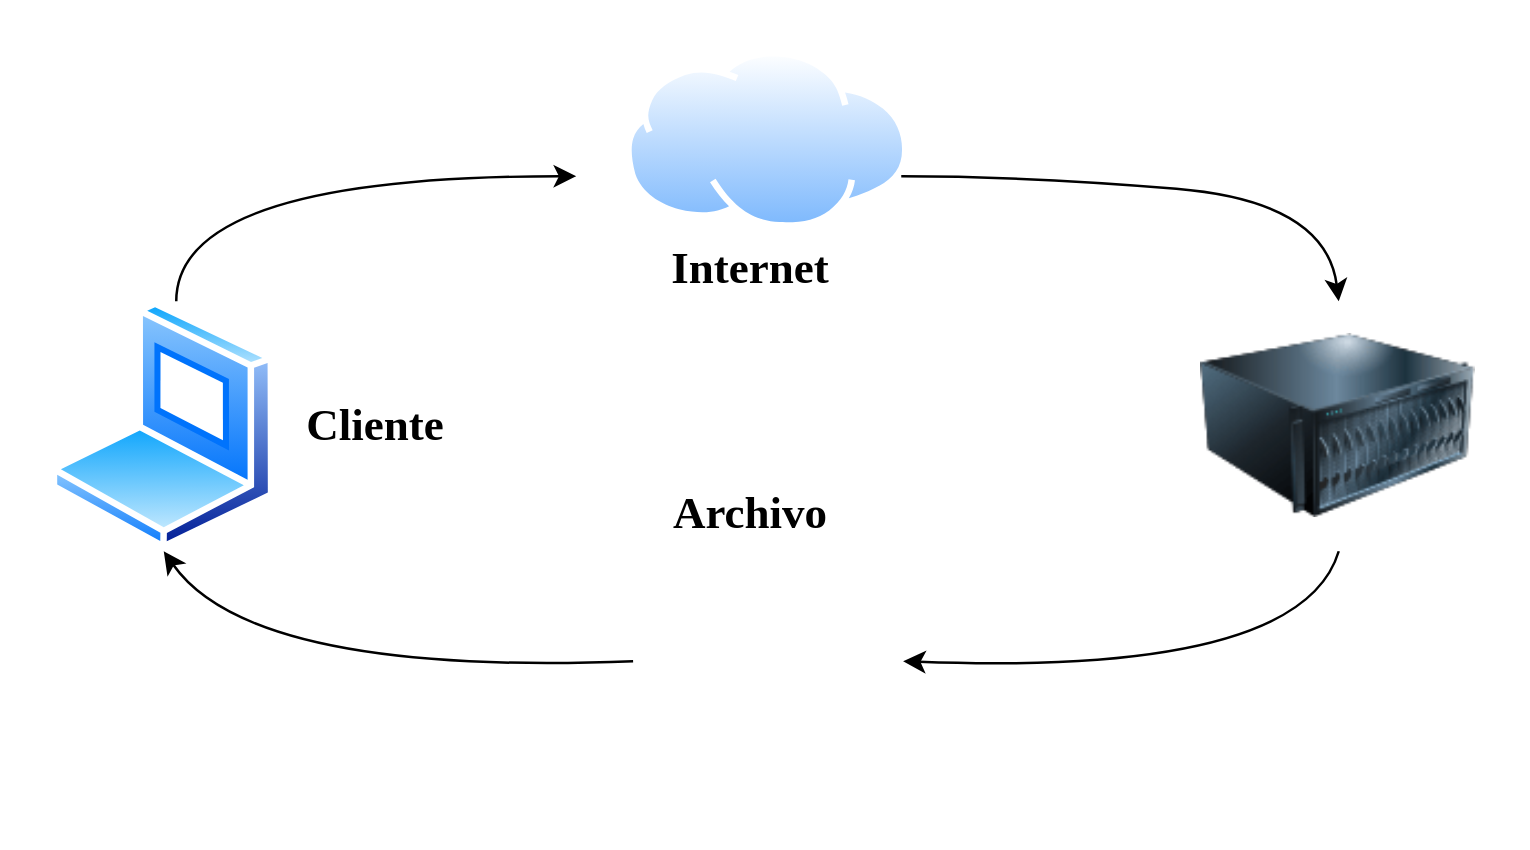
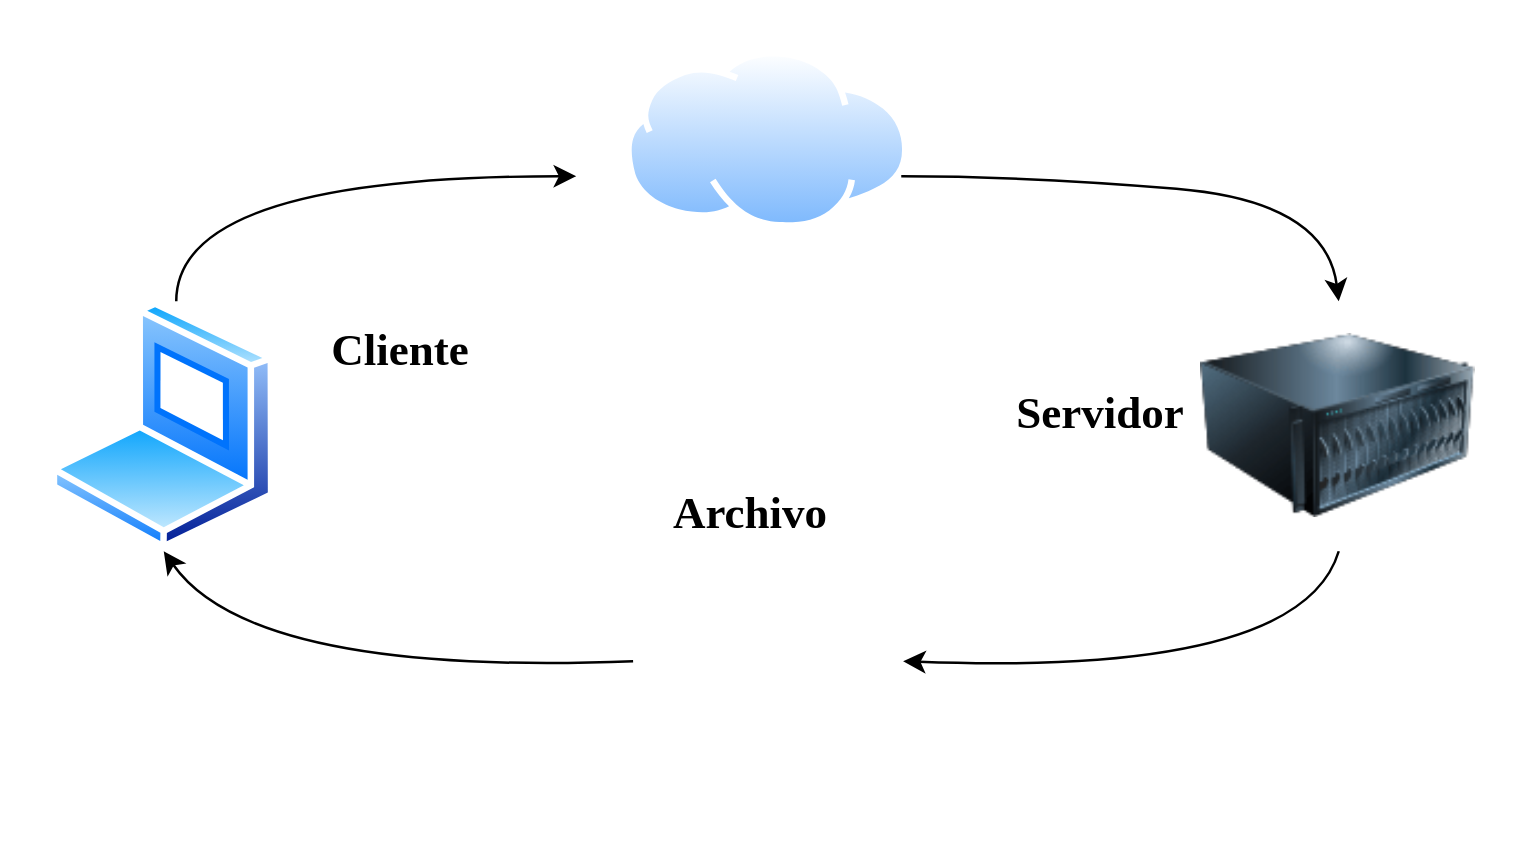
(751, 268) -> none
none -> (1101, 414)
(376, 426) -> (401, 351)
